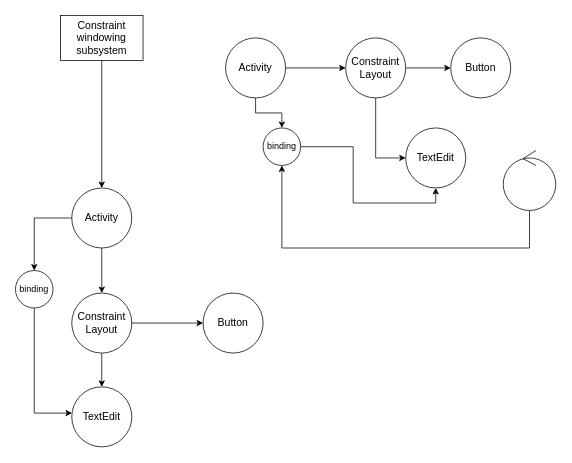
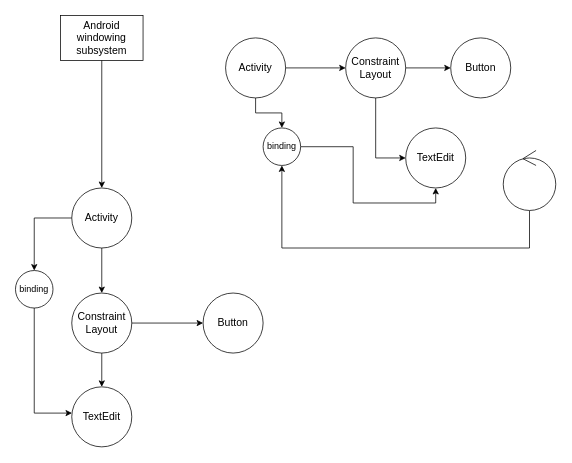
(102, 38) -> (102, 38)
